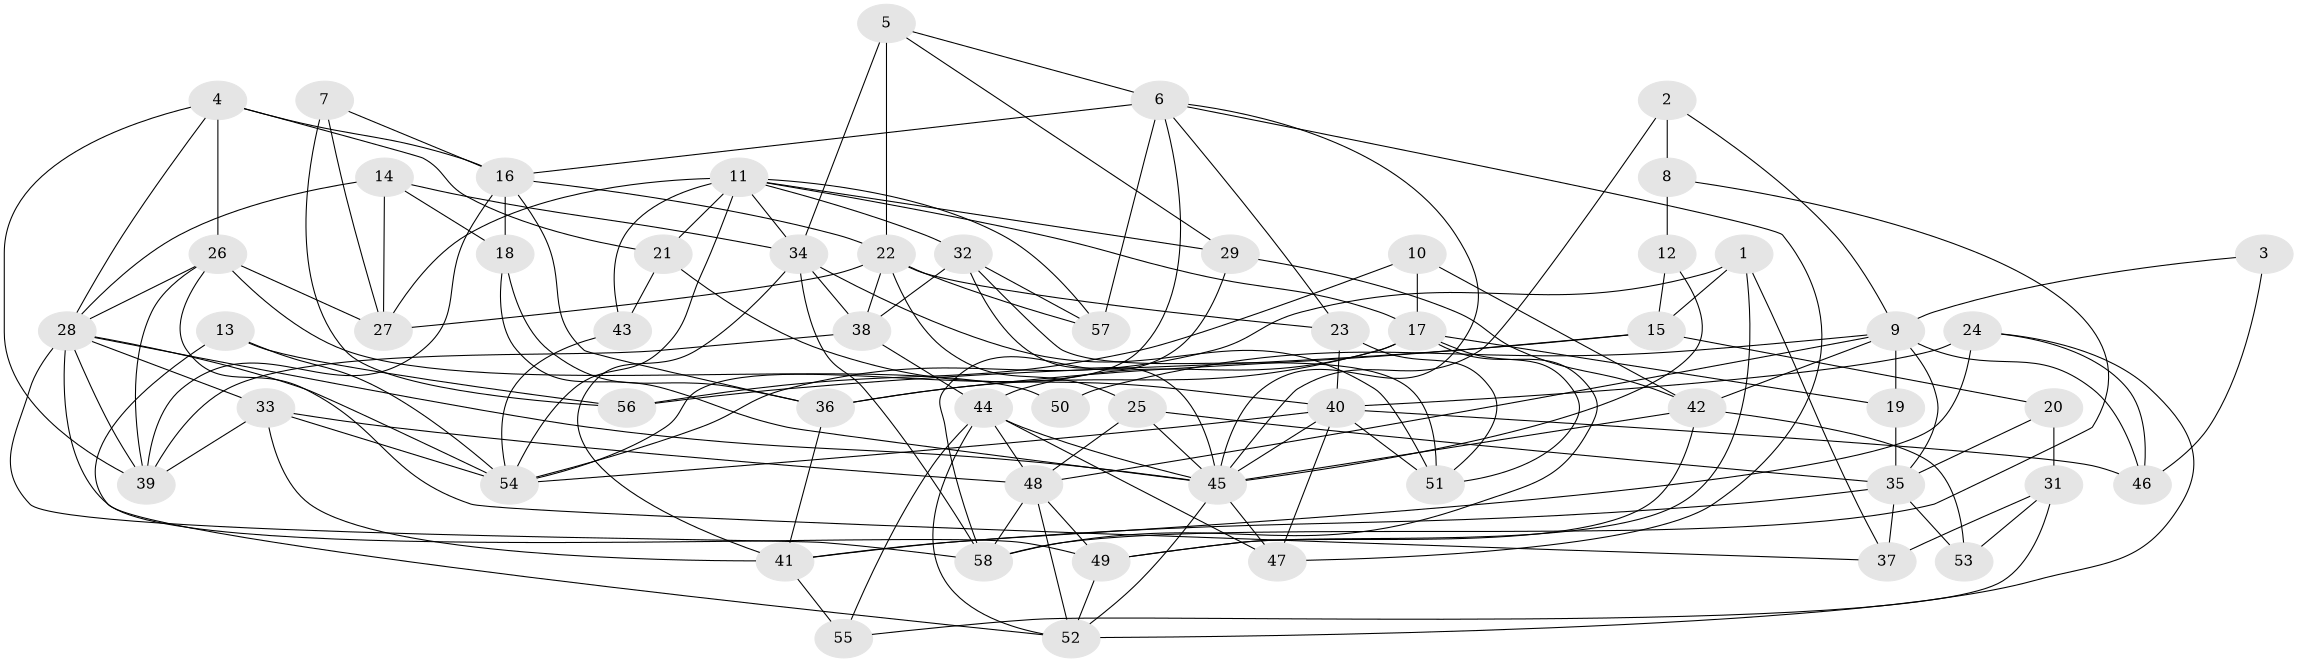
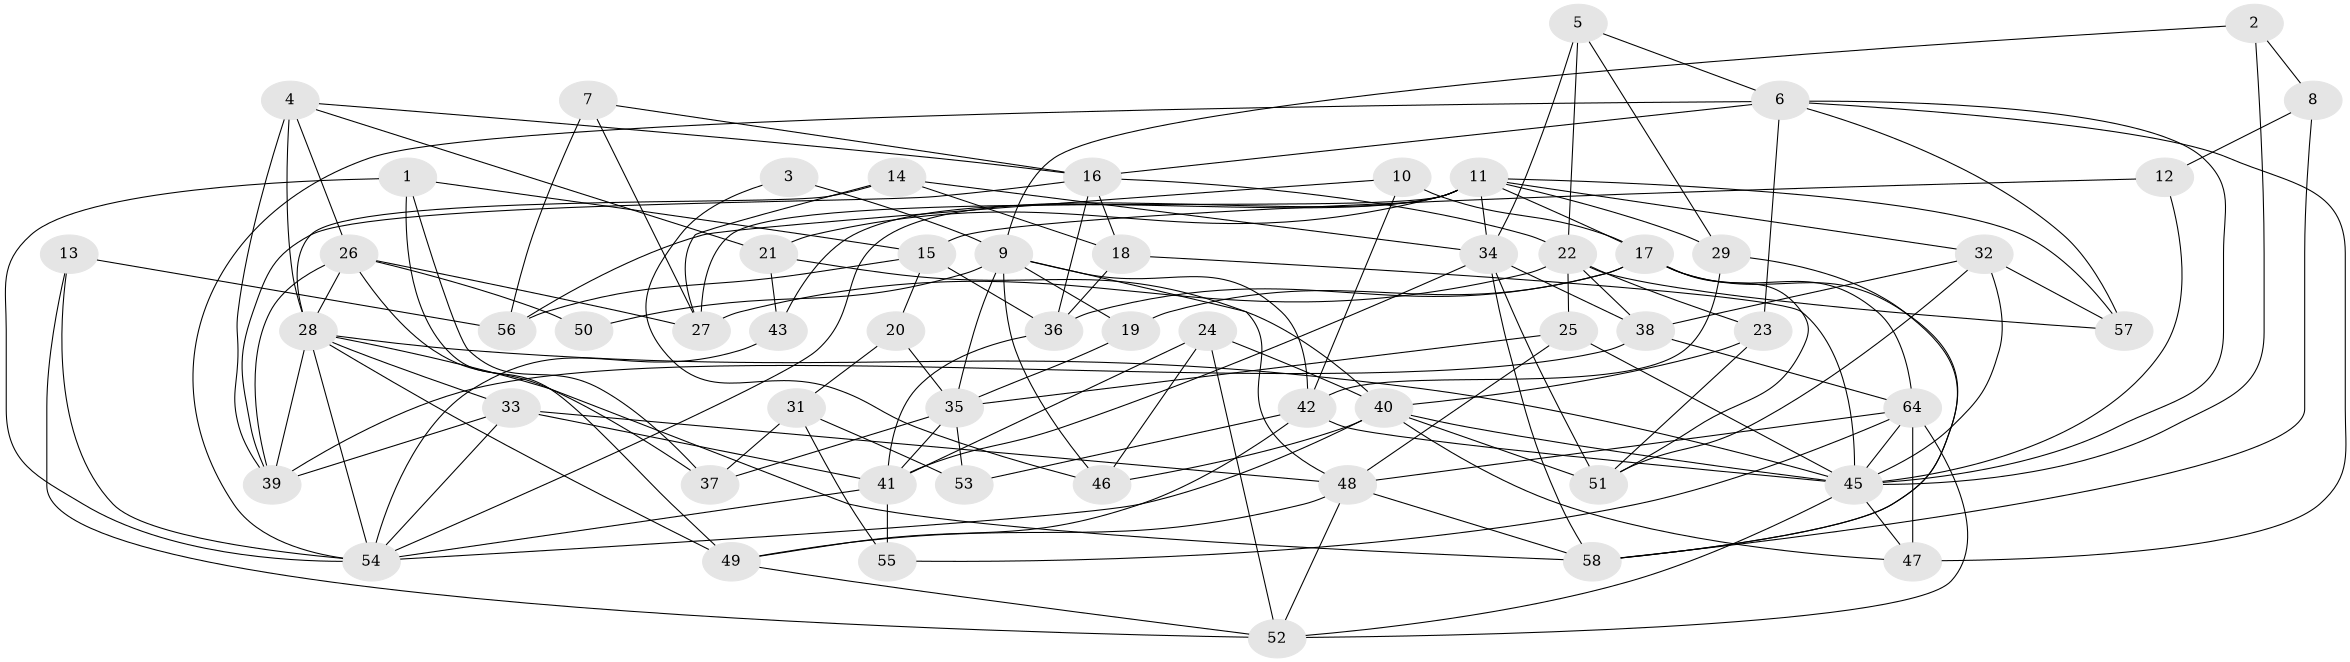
(984, 408) -> (1913, 408)
none -> (629, 523)
